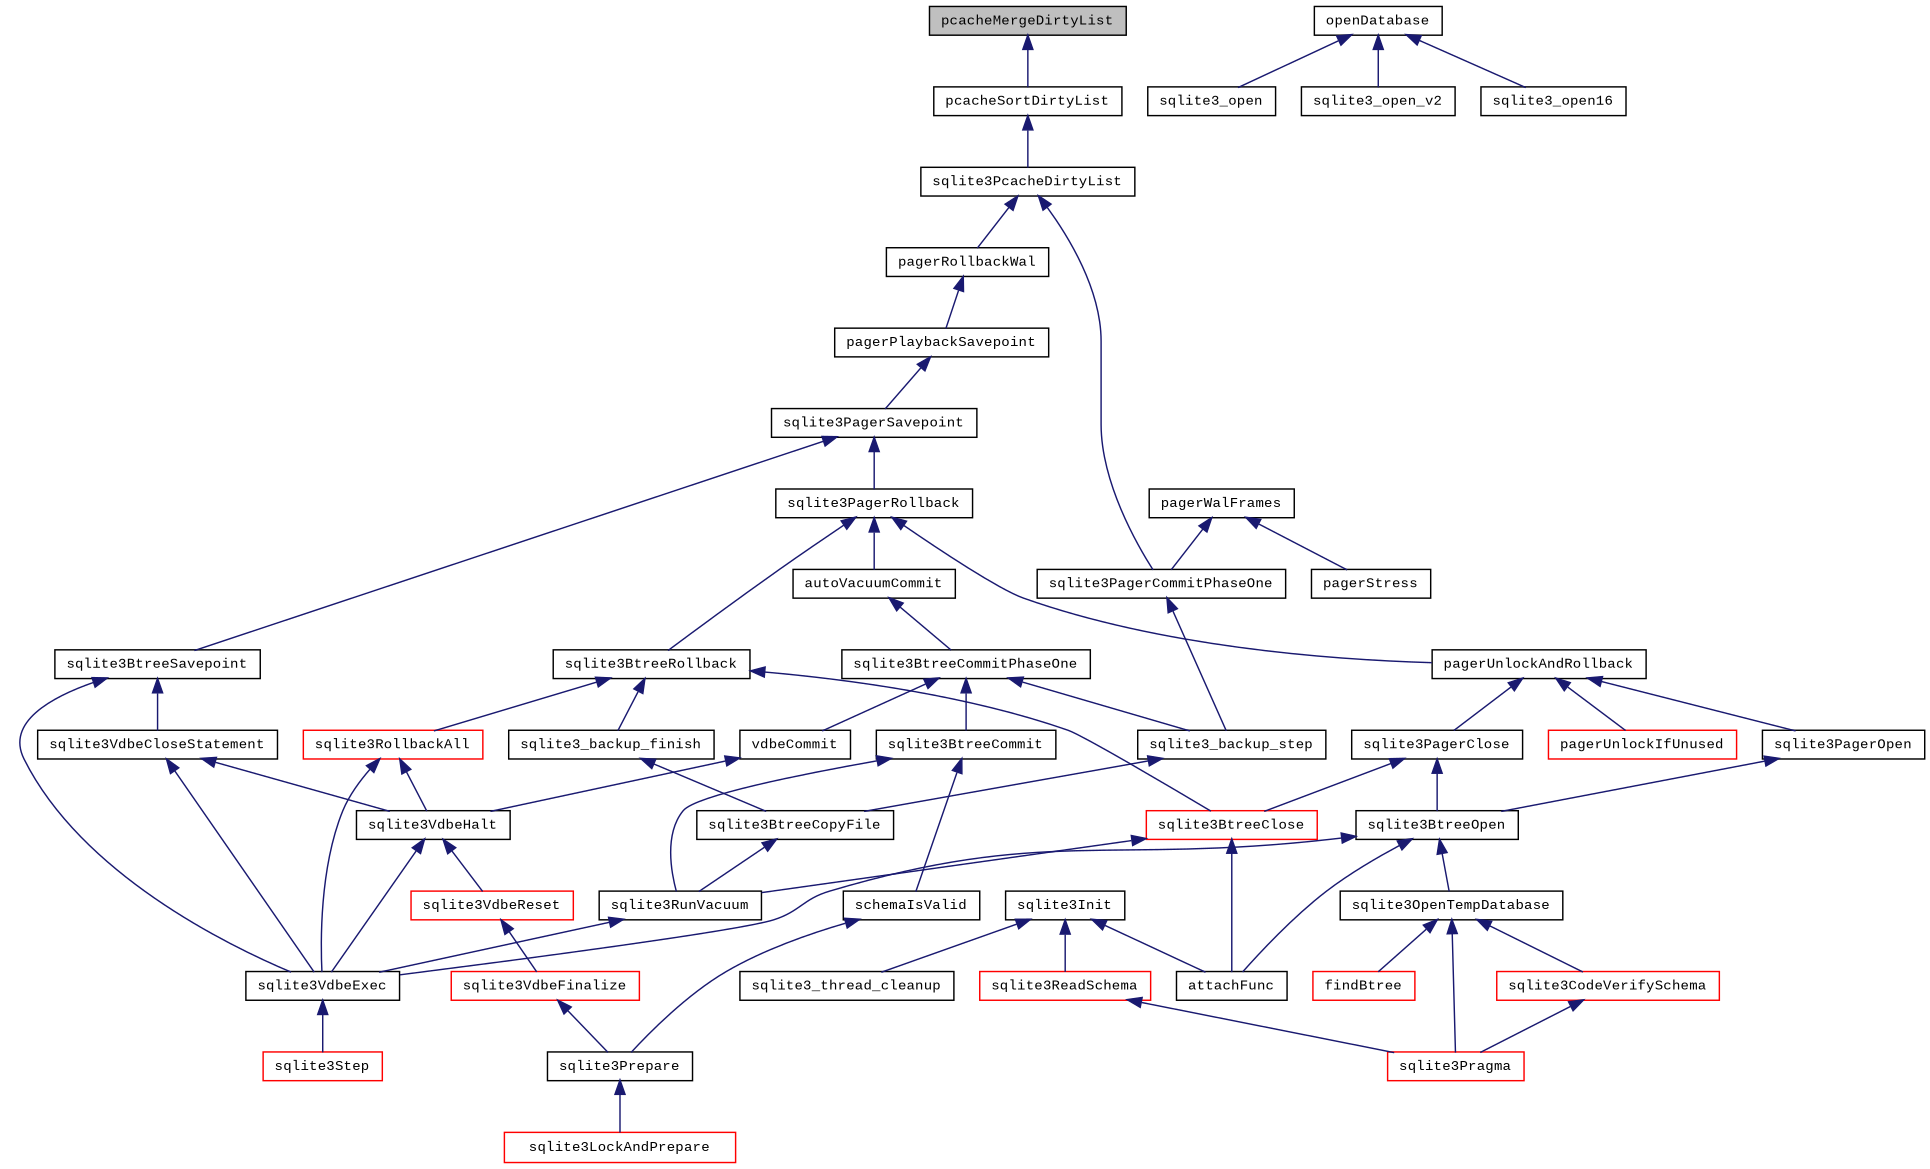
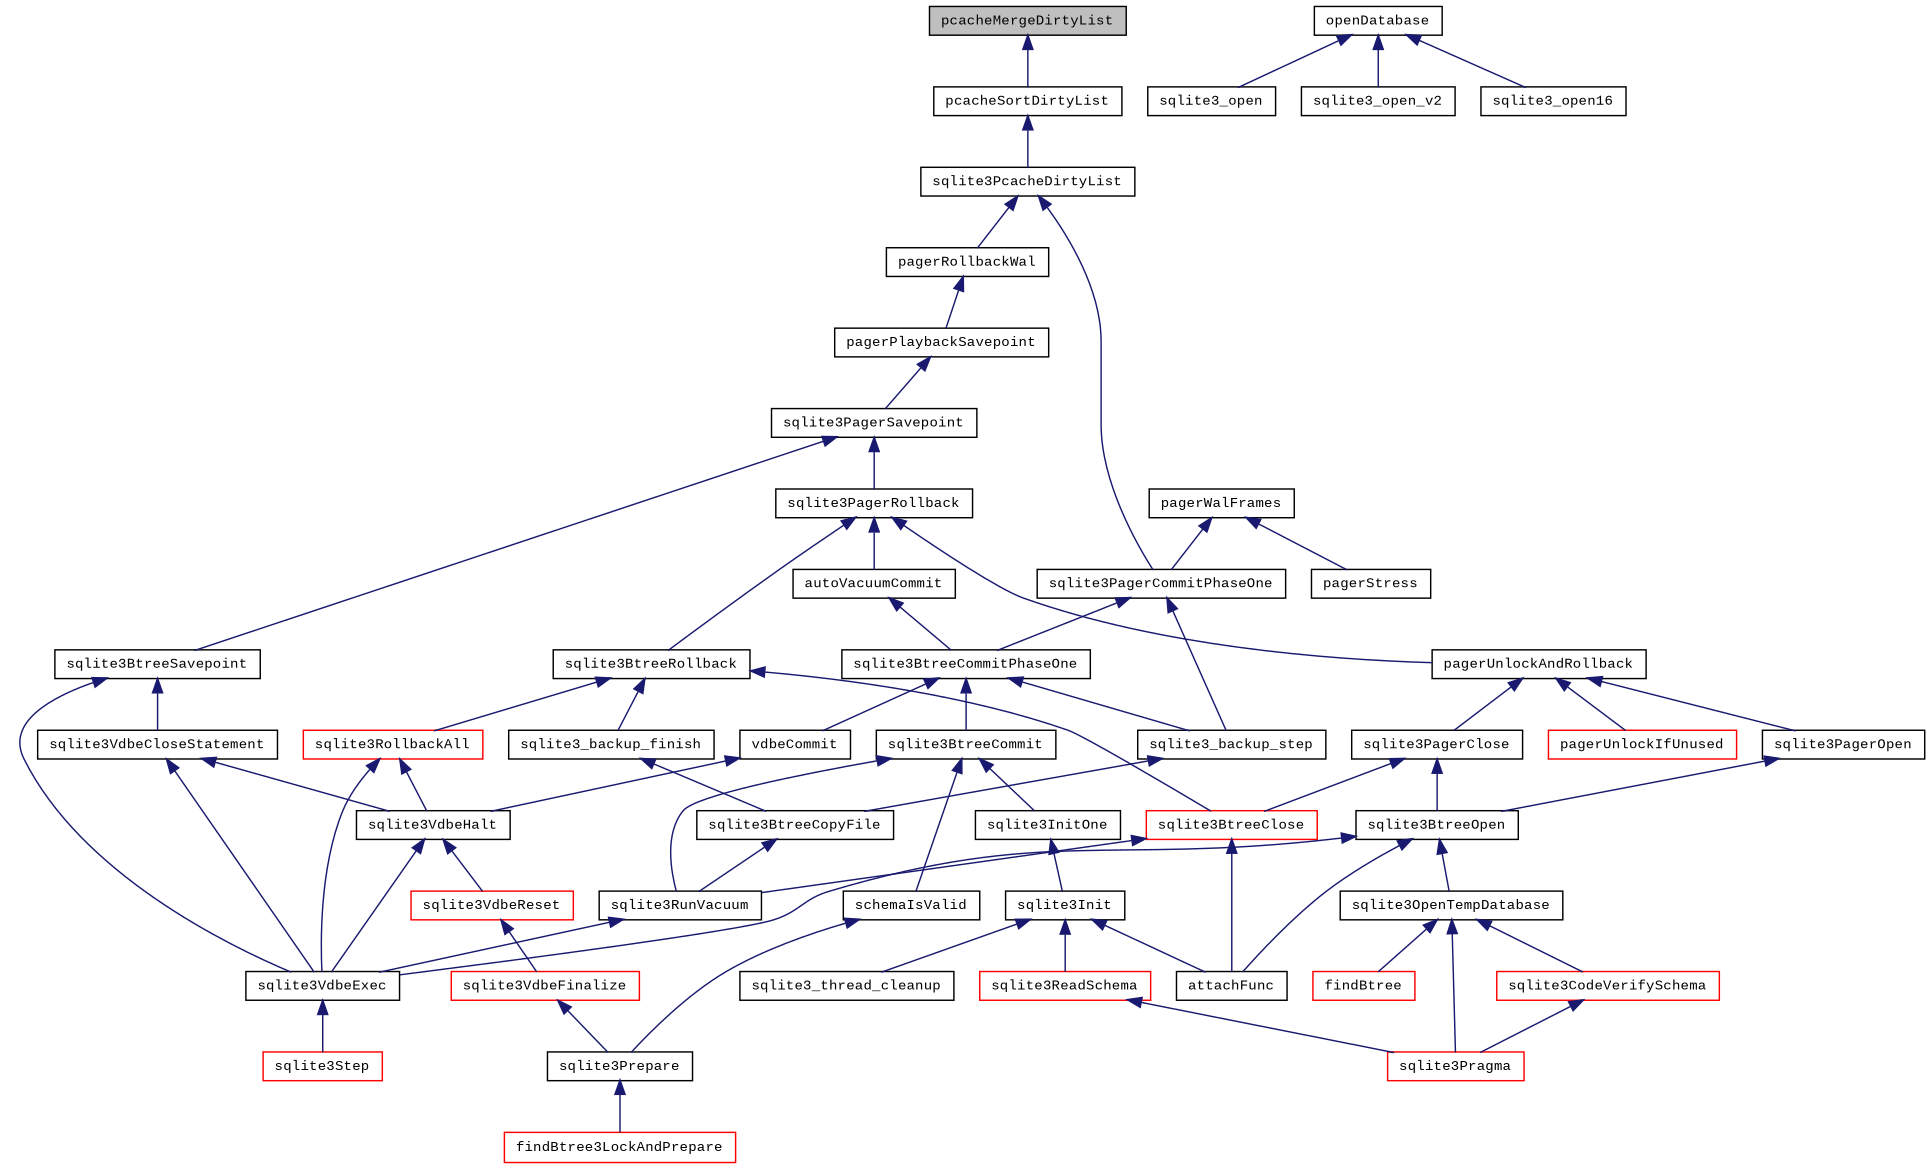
none -> (1057, 627)
none -> (1048, 825)
(620, 1147) -> (620, 1147)
